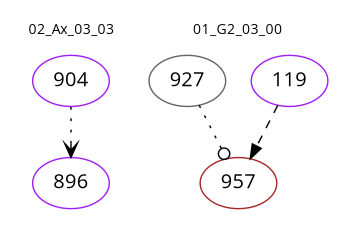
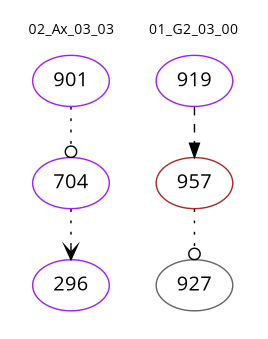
none -> (71, 81)
(71, 81) -> (71, 183)
(290, 81) -> (194, 81)
(210, 127) -> (194, 229)
(71, 183) -> (71, 285)
